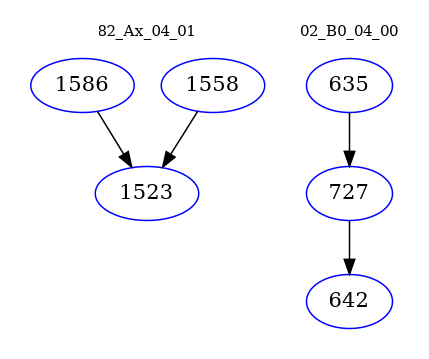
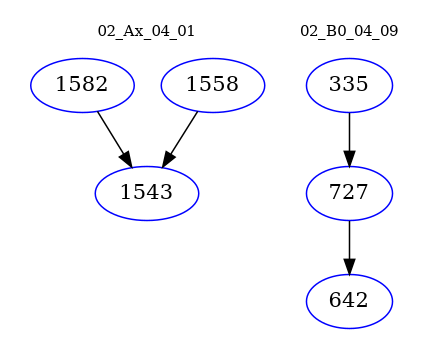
(147, 32) -> (147, 32)
(350, 32) -> (350, 32)
(82, 86) -> (82, 86)
(350, 86) -> (350, 86)
(147, 194) -> (147, 194)
